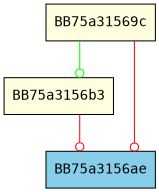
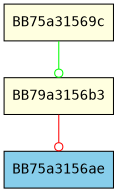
(134, 92) -> none
(59, 96) -> (59, 96)
